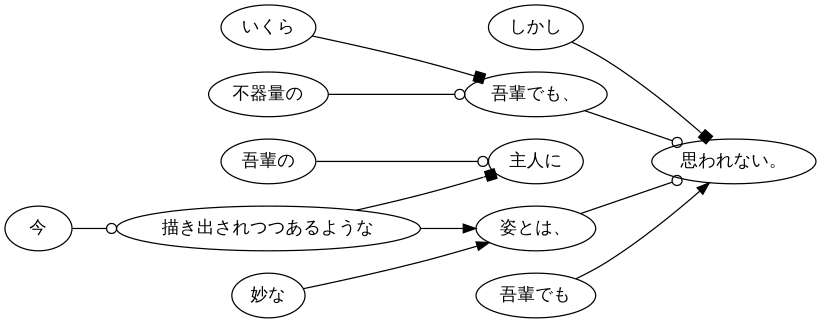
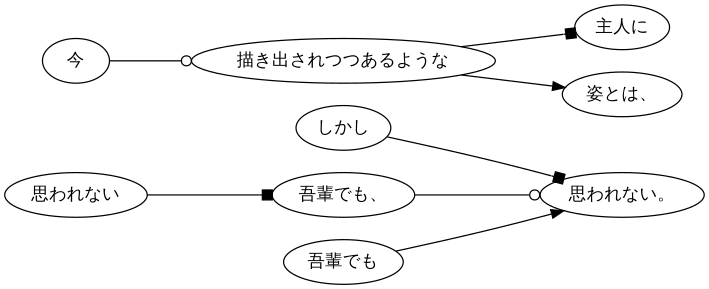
(268, 27) -> (76, 195)
(268, 94) -> none
(268, 161) -> none
(626, 198) -> none
(268, 296) -> none
